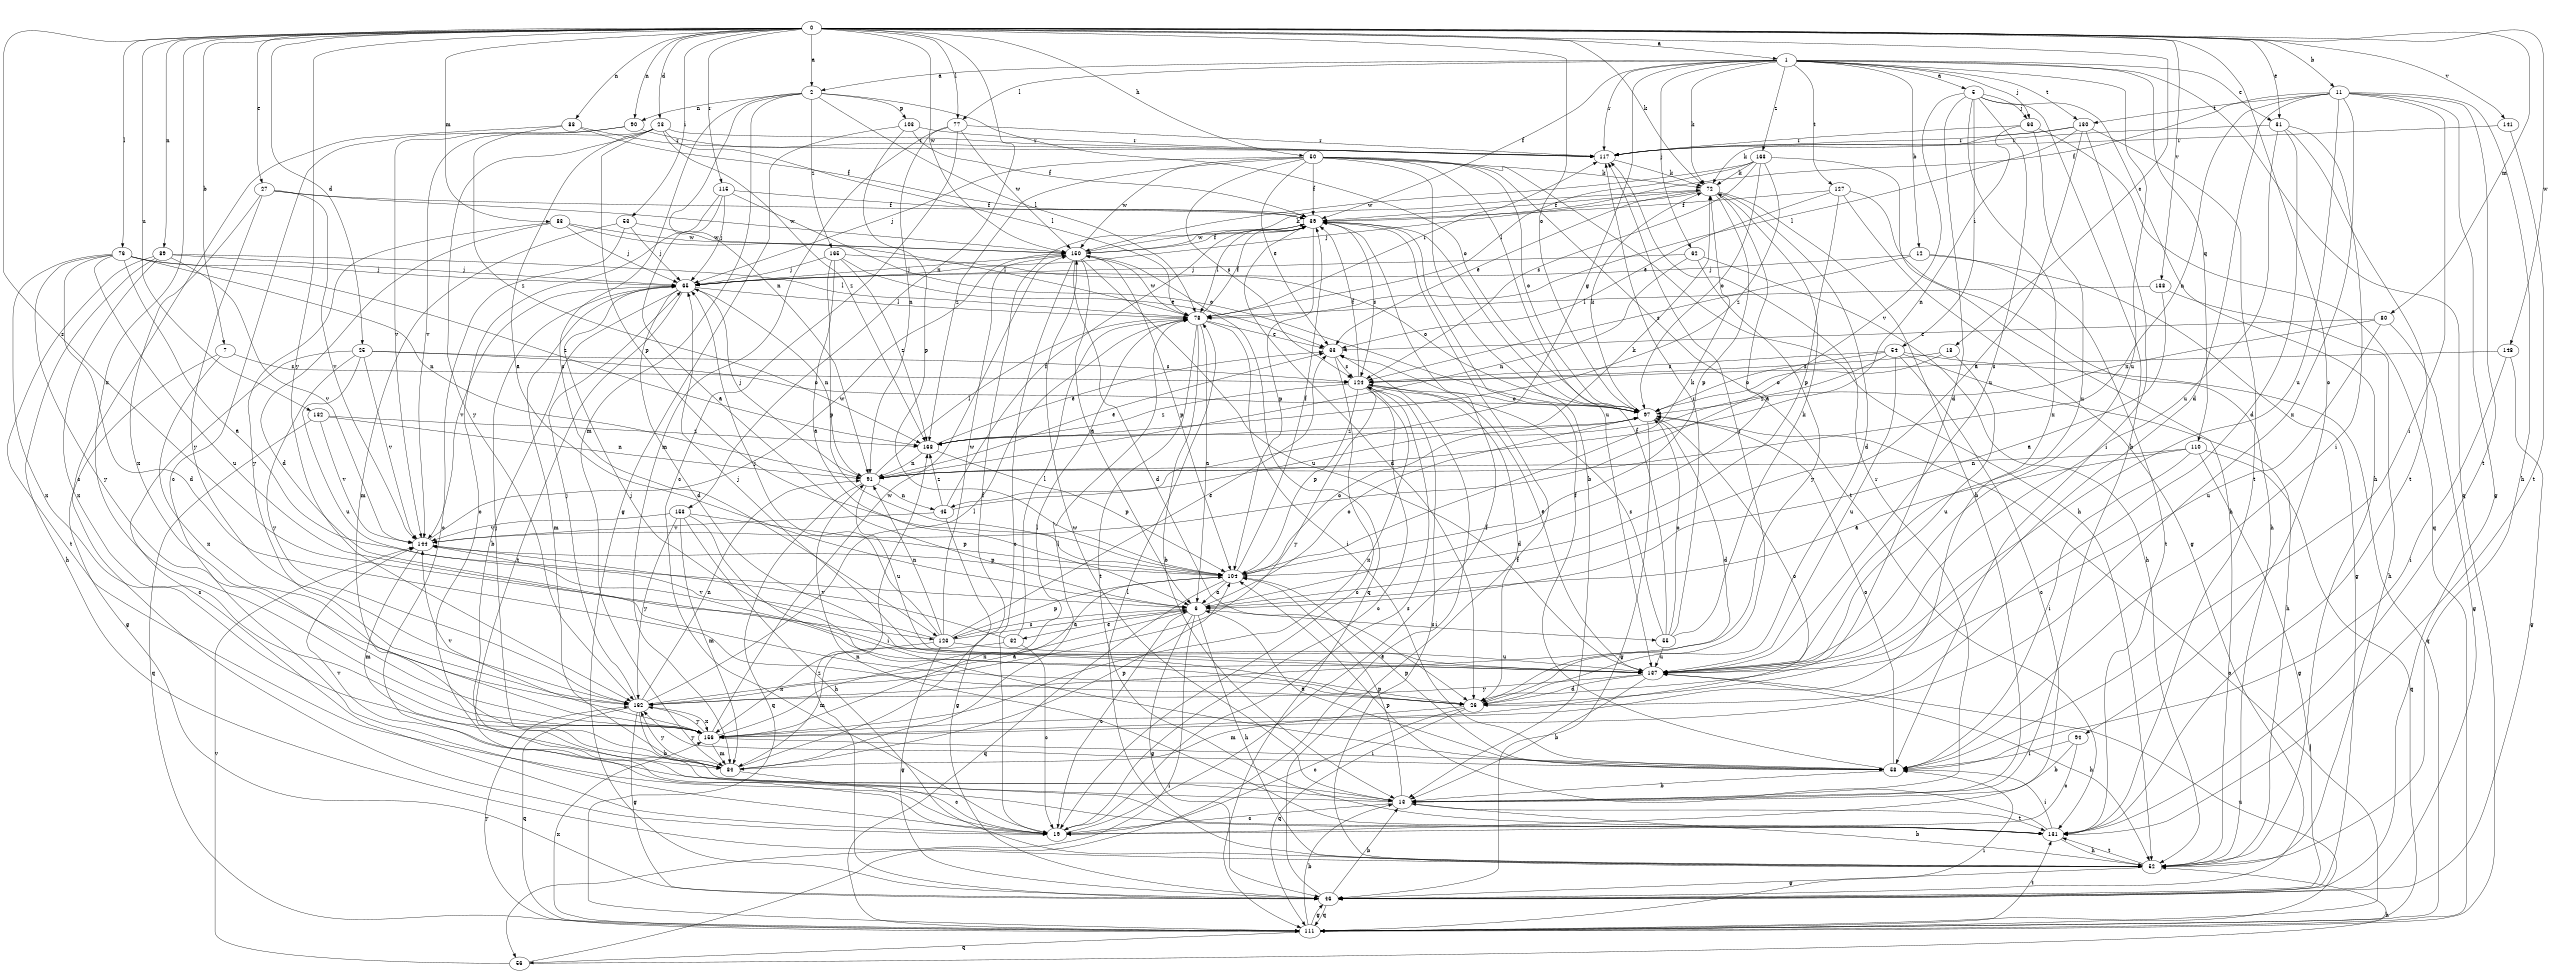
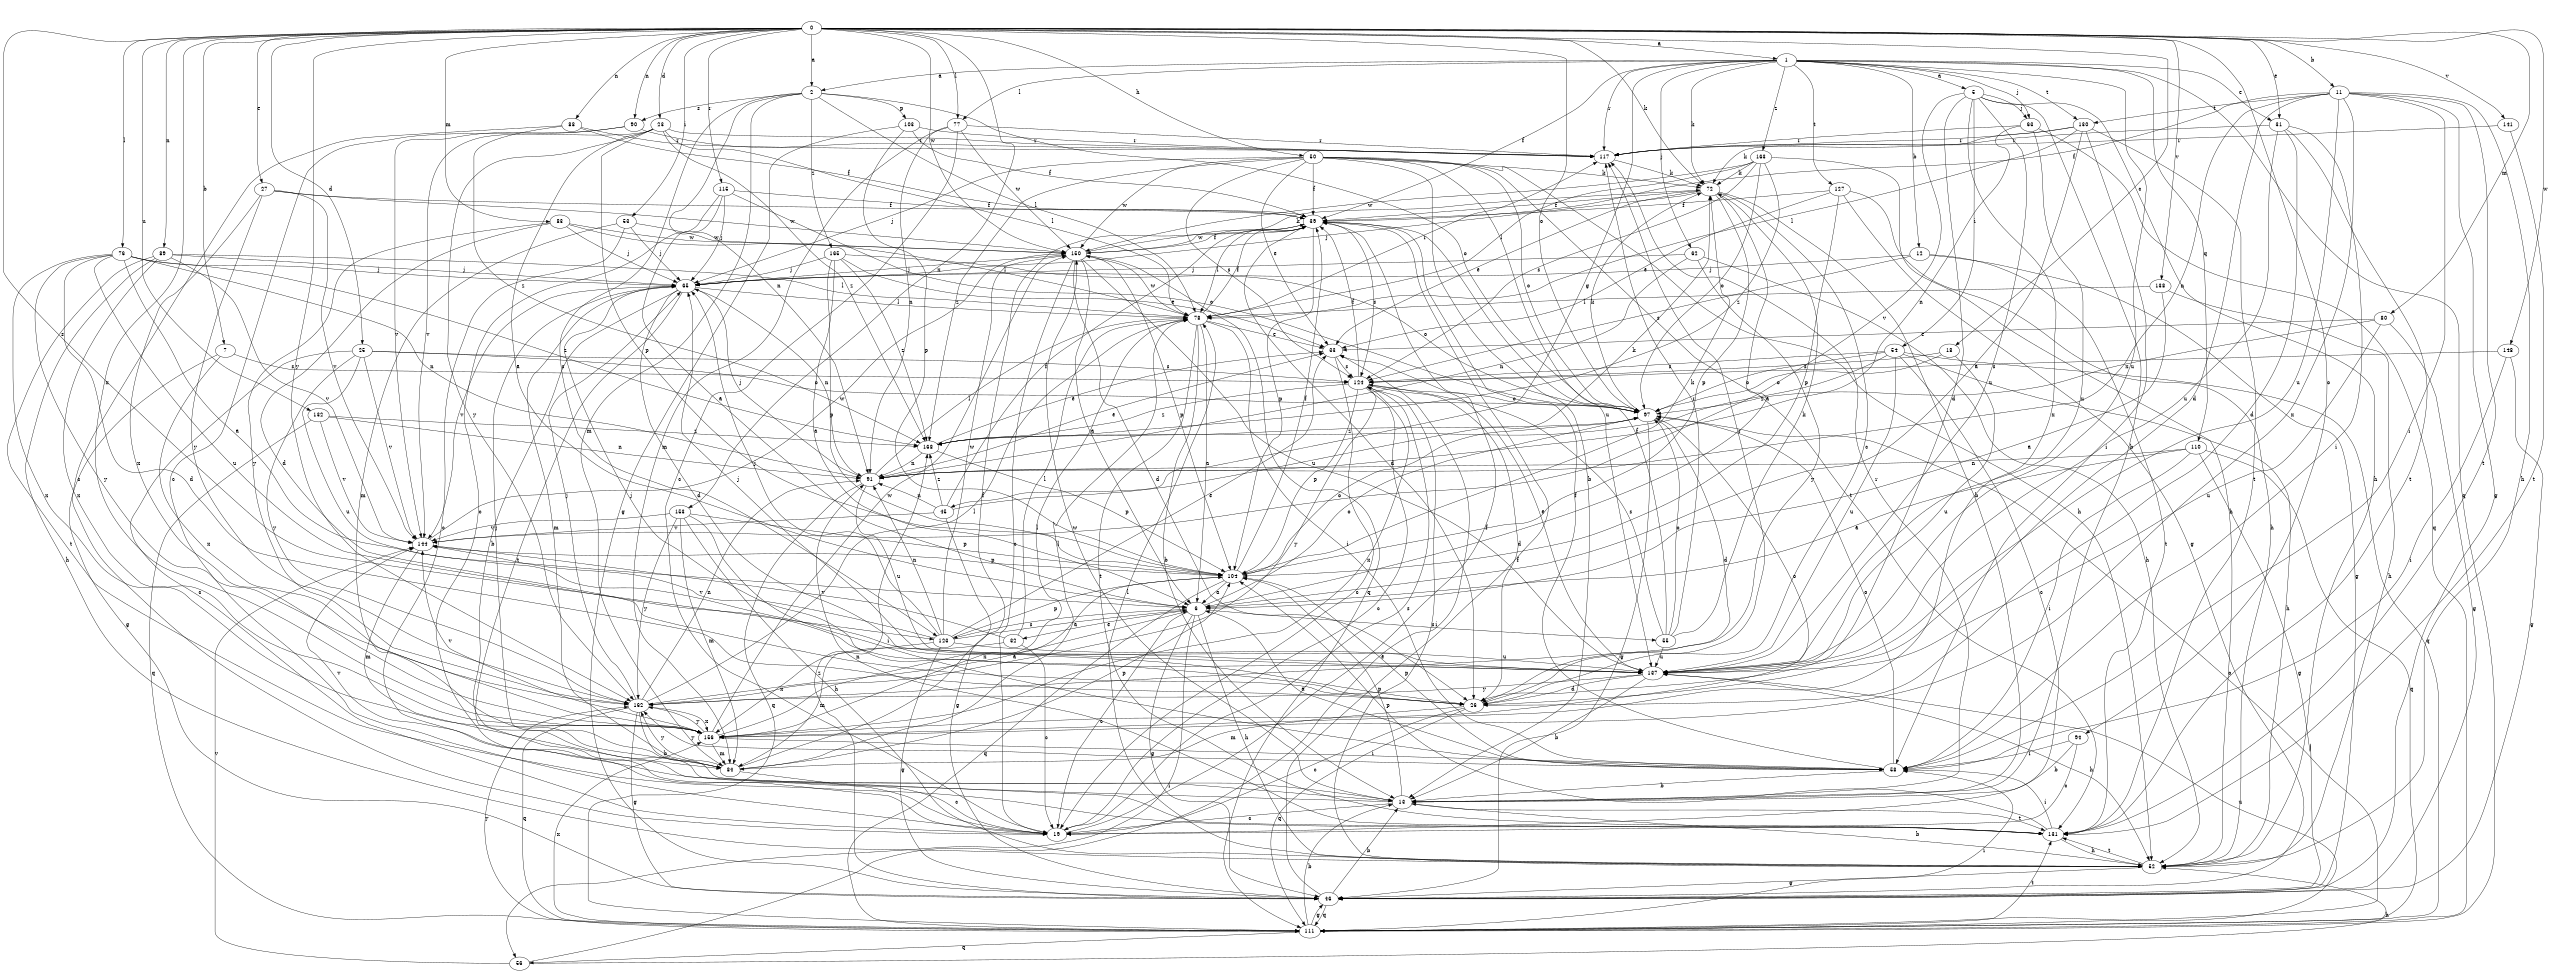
(699, 109) -> (699, 109)
(1867, 447) -> (1867, 447)
(903, 499) -> (910, 495)
